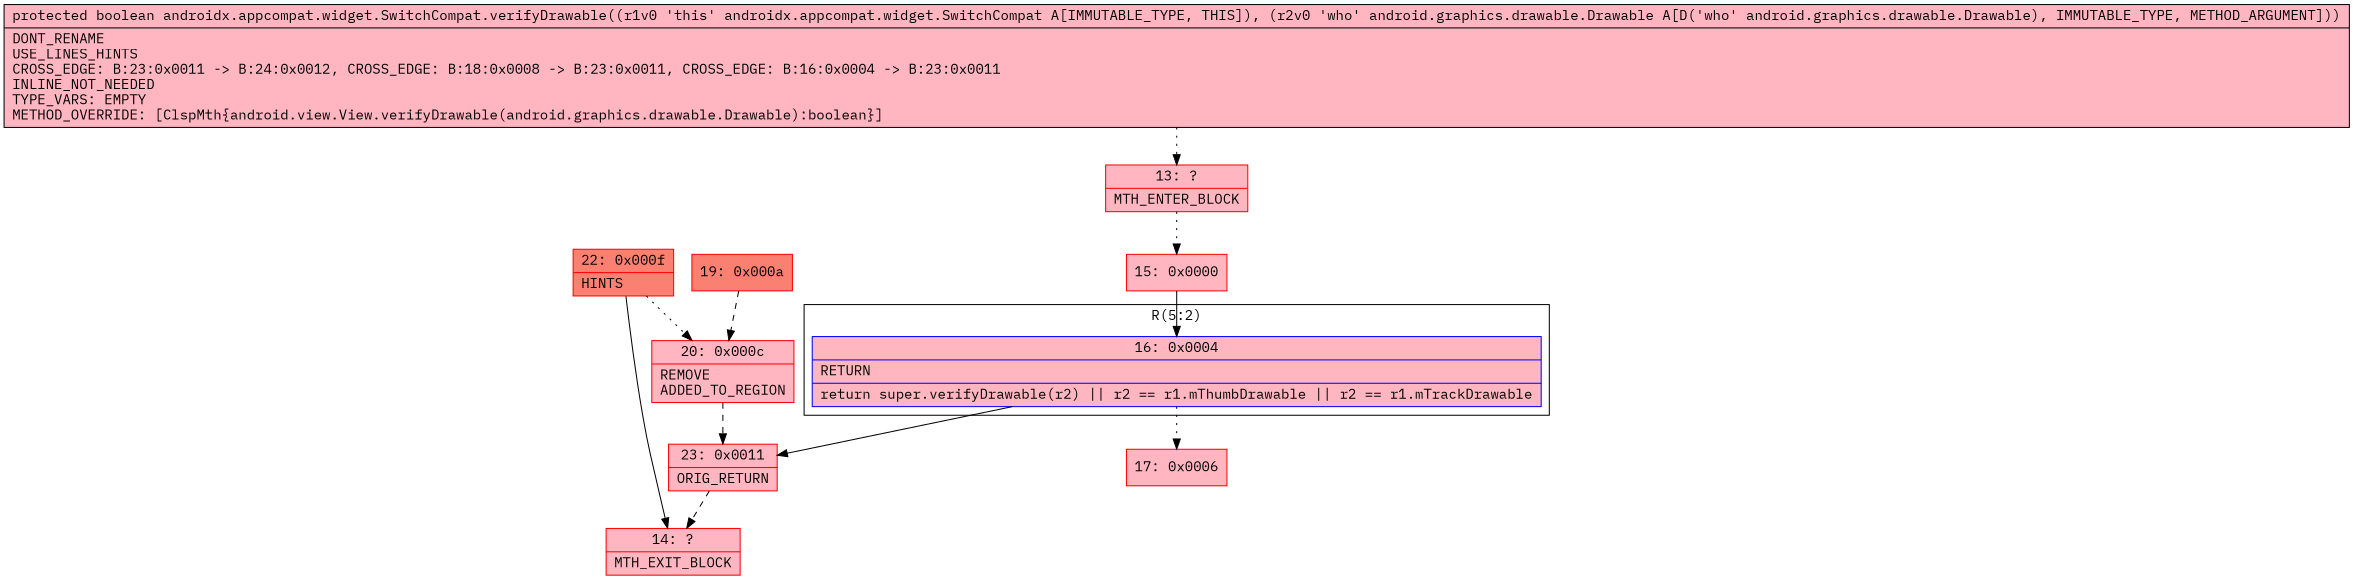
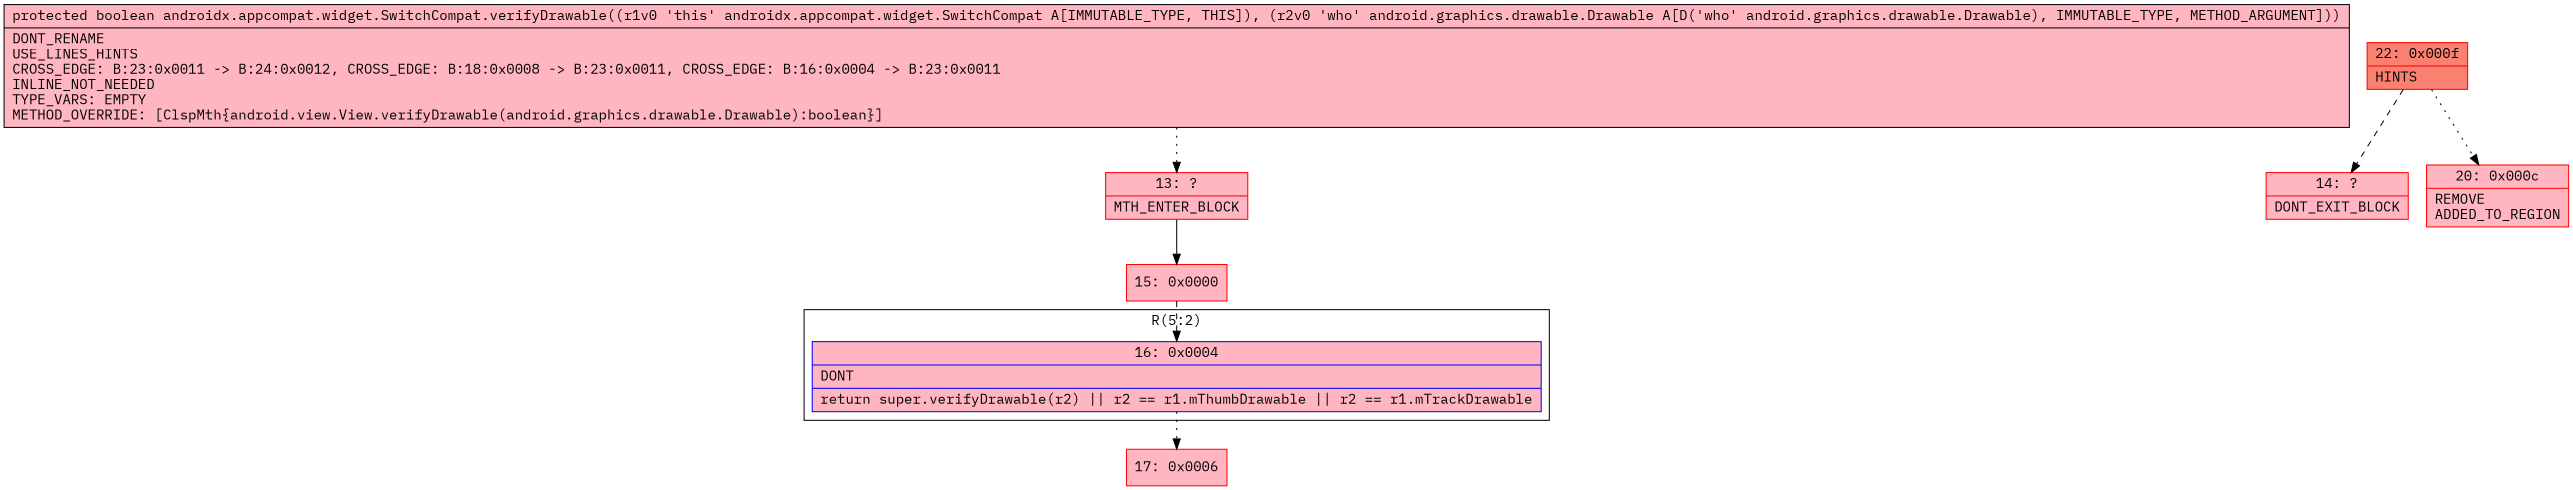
(1177, 228) -> (1177, 237)
(742, 273) -> none
(1177, 311) -> (1177, 316)
(846, 371) -> (838, 376)
(641, 408) -> (2380, 127)
(723, 468) -> none
(673, 563) -> (2337, 207)
